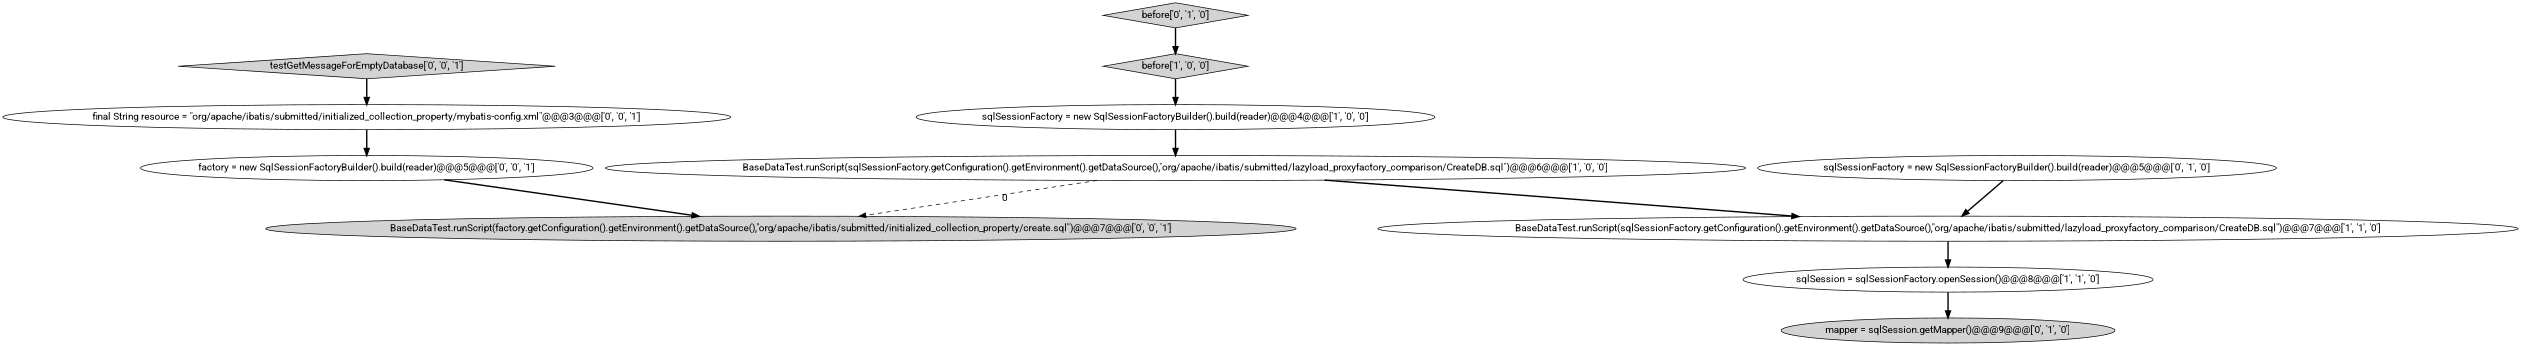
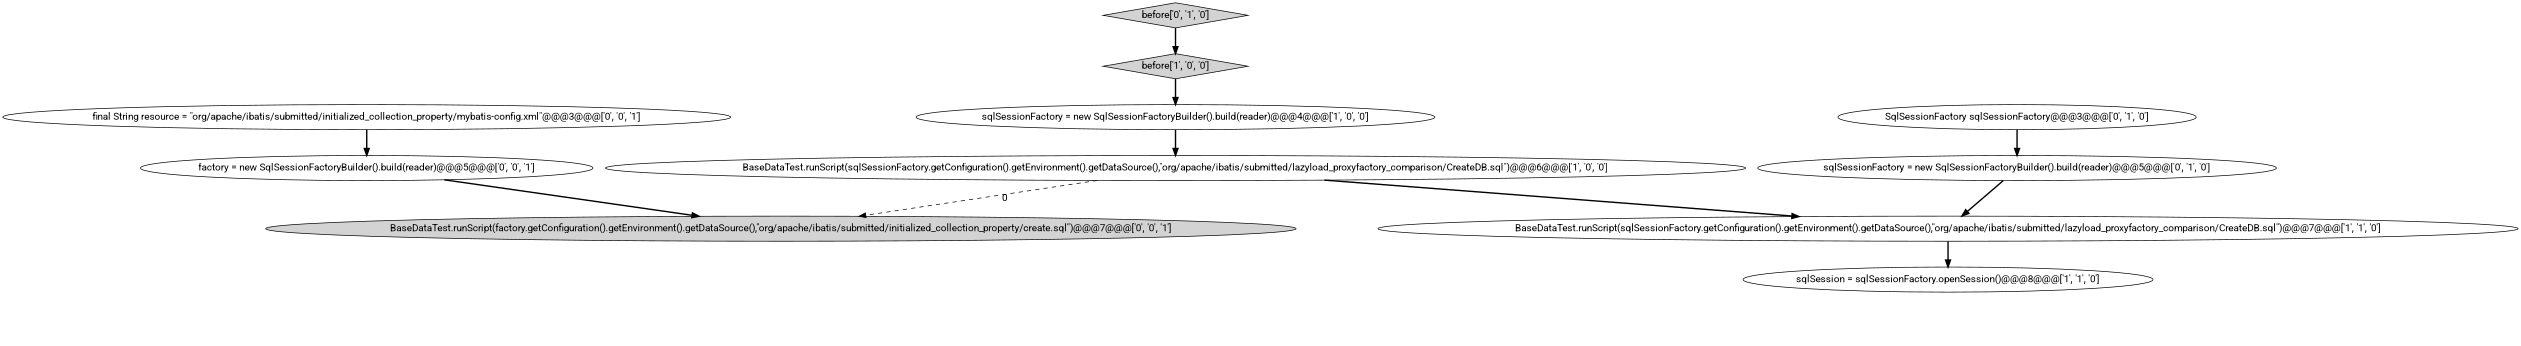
(367, 66) -> none
none -> (2017, 117)
(1948, 330) -> none
